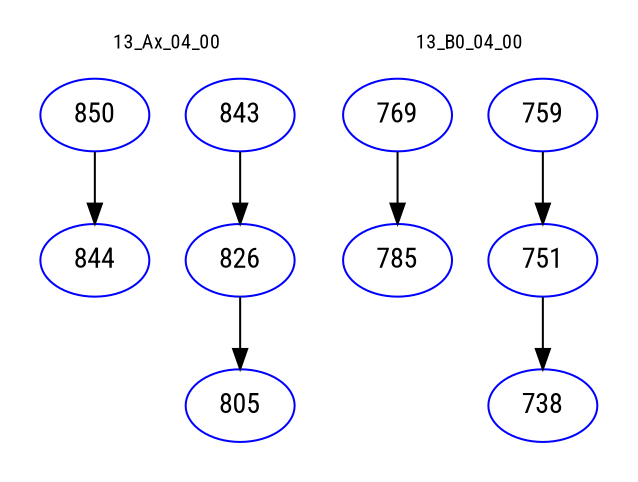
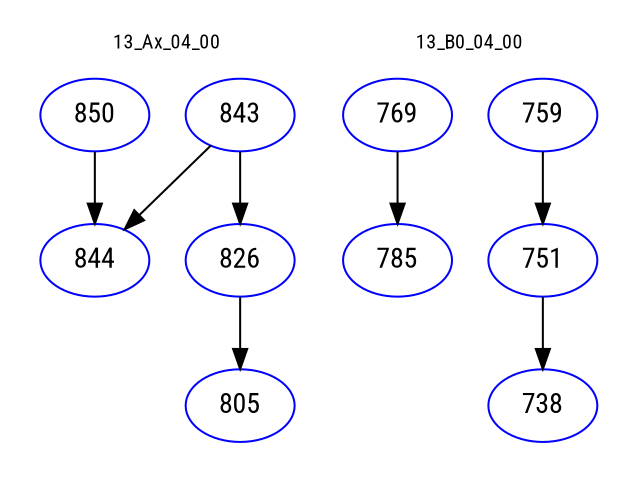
none -> (175, 180)
